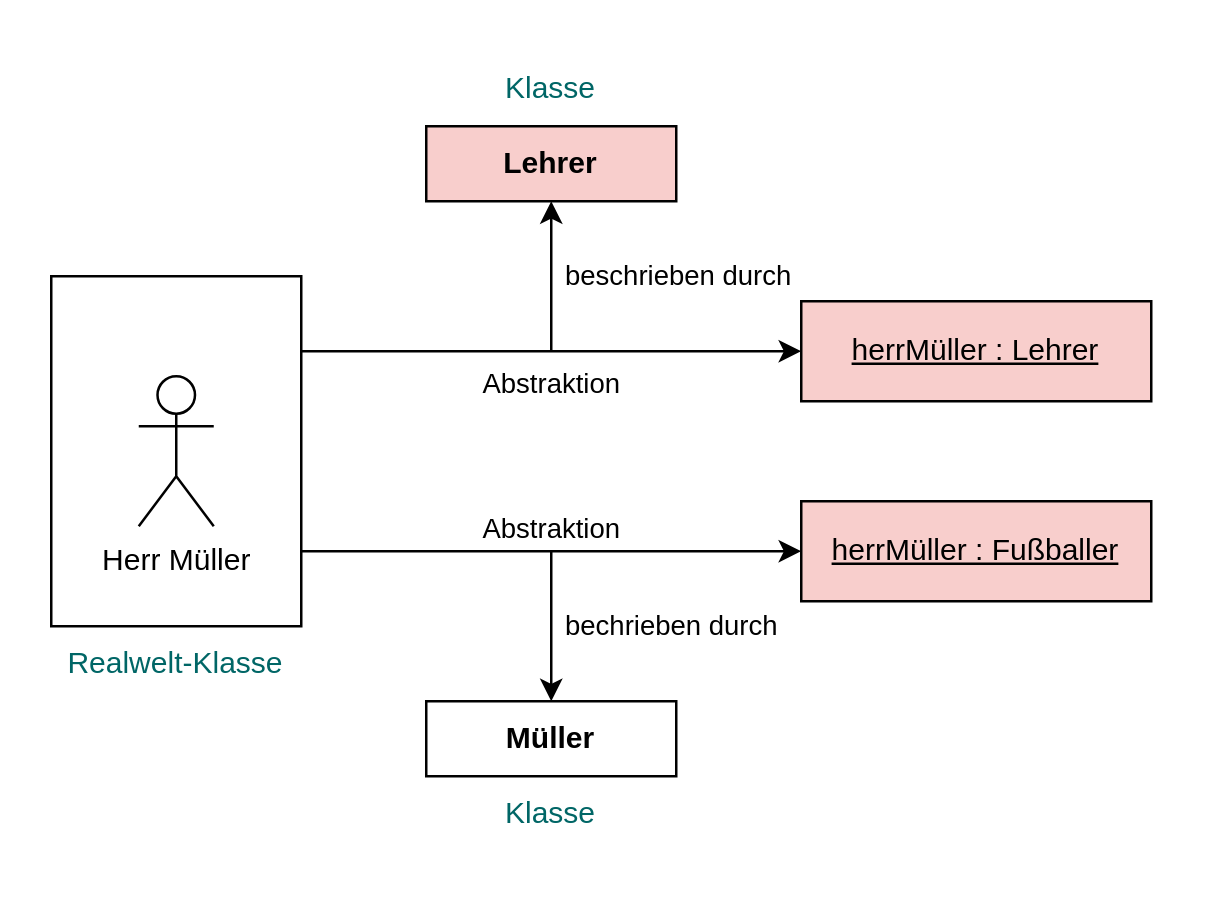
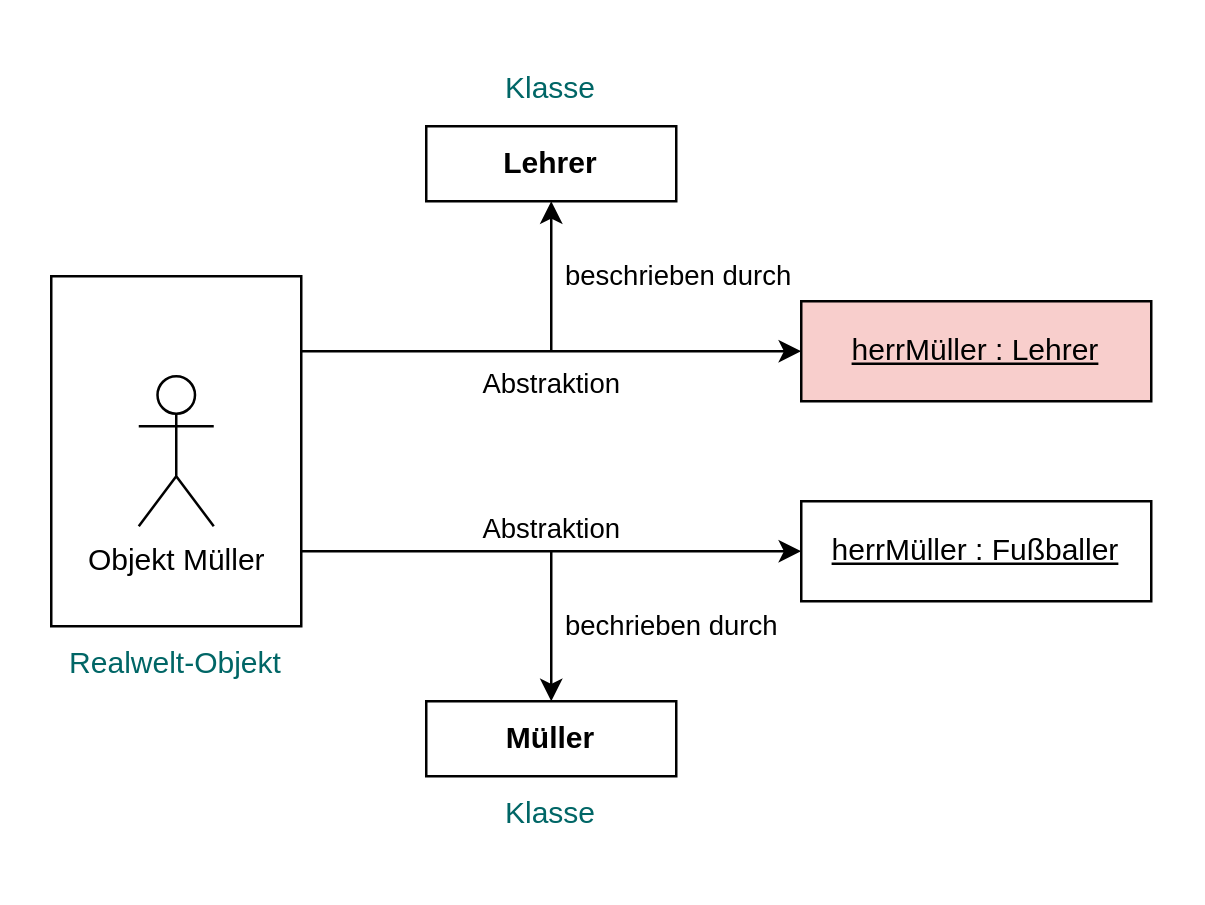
(551, 164) -> (551, 164)
(976, 551) -> (976, 551)
(178, 562) -> (178, 562)
(176, 664) -> (176, 664)
